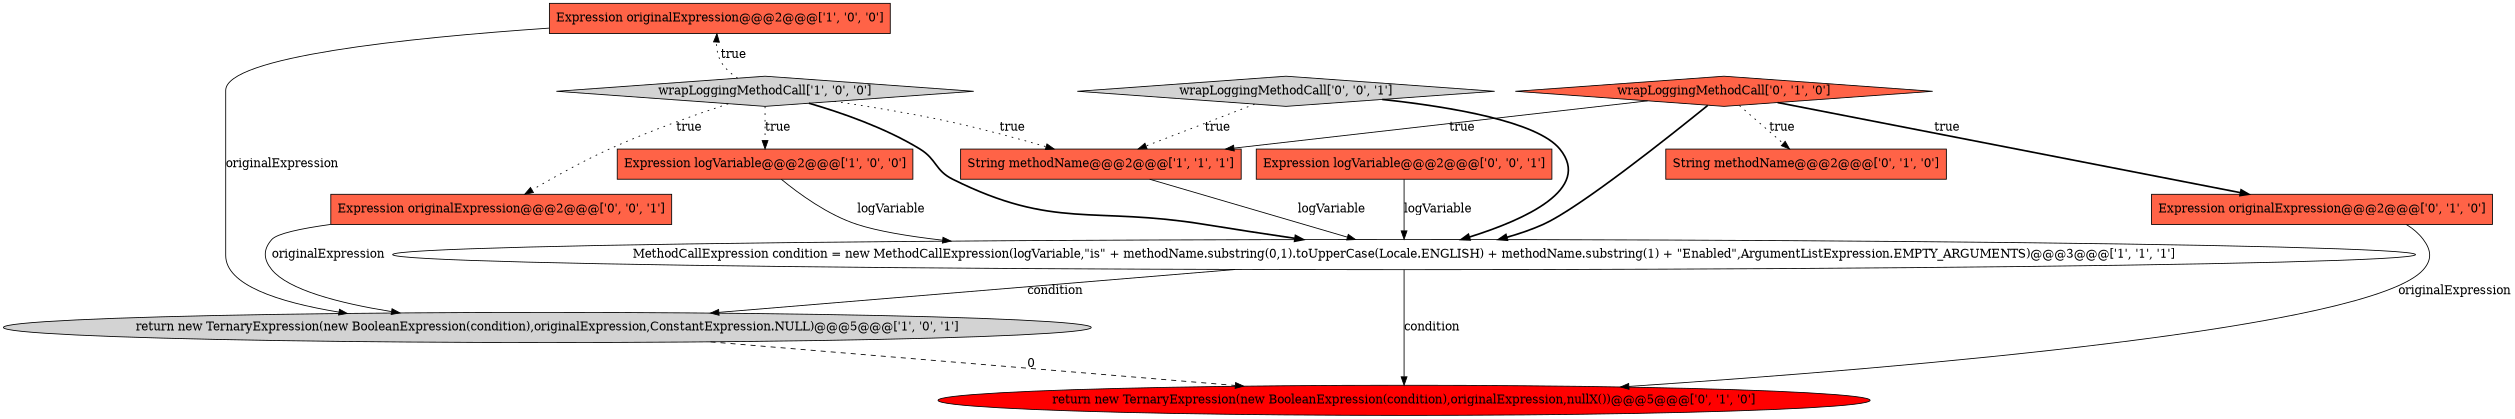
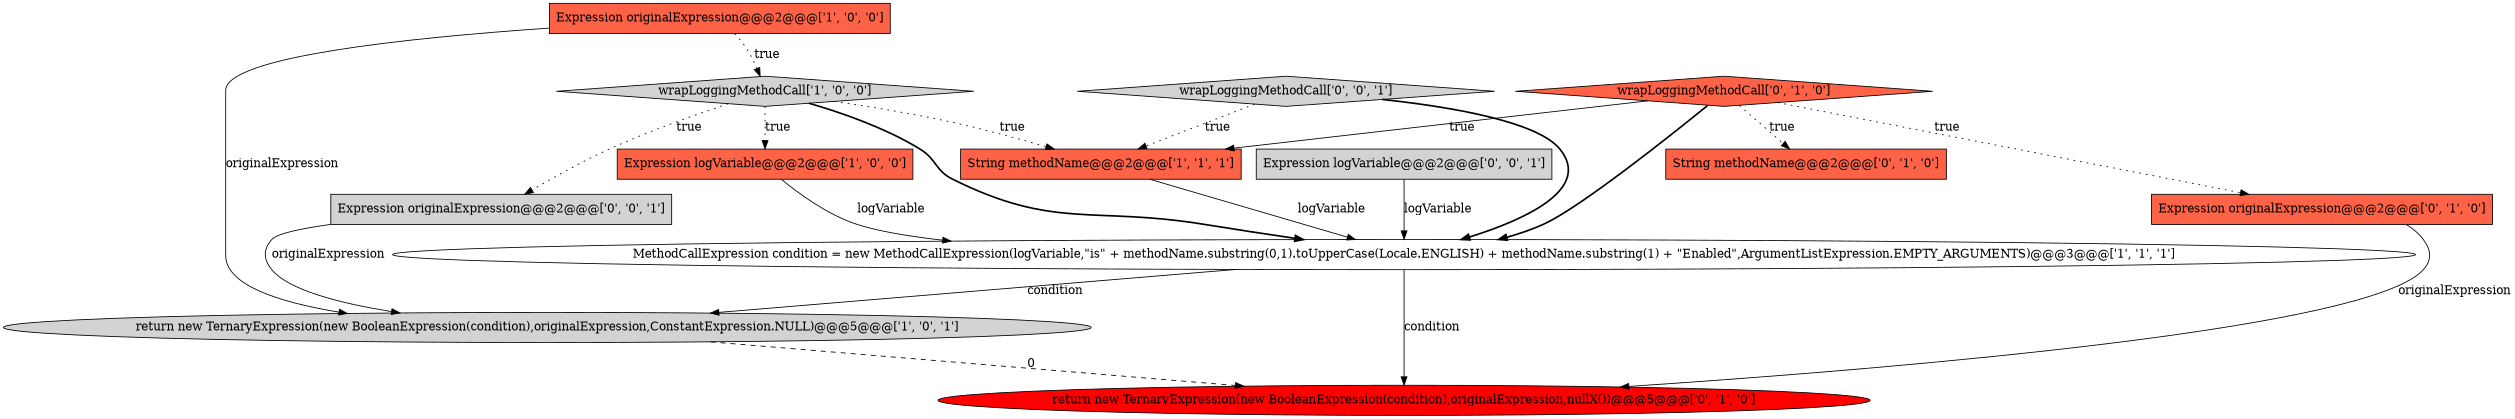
(722, 63) -> (747, 50)
(2009, 148) -> (2009, 148)
(1404, 164) -> (1404, 164)
(501, 209) -> (501, 209)
